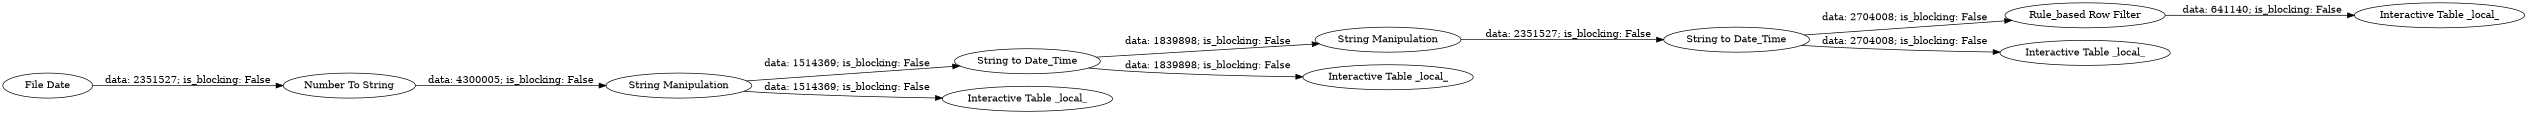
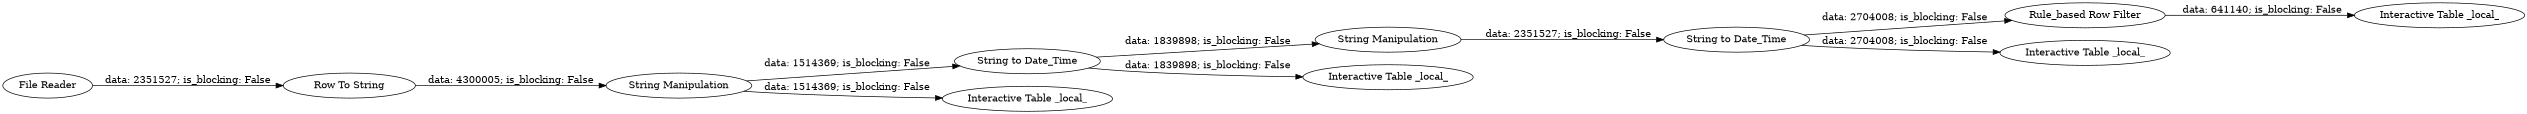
(48, 86) -> (48, 86)
(349, 86) -> (349, 86)
